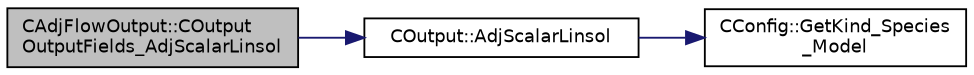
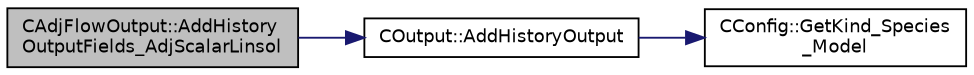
(153, 38) -> (153, 38)
(501, 38) -> (501, 38)
